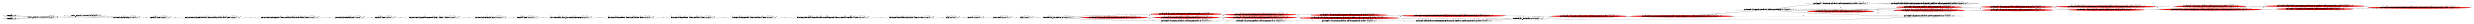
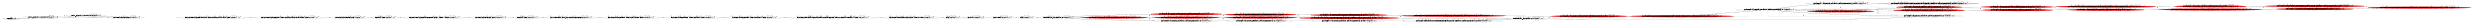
(12, 16) -> none
(160, 18) -> none
